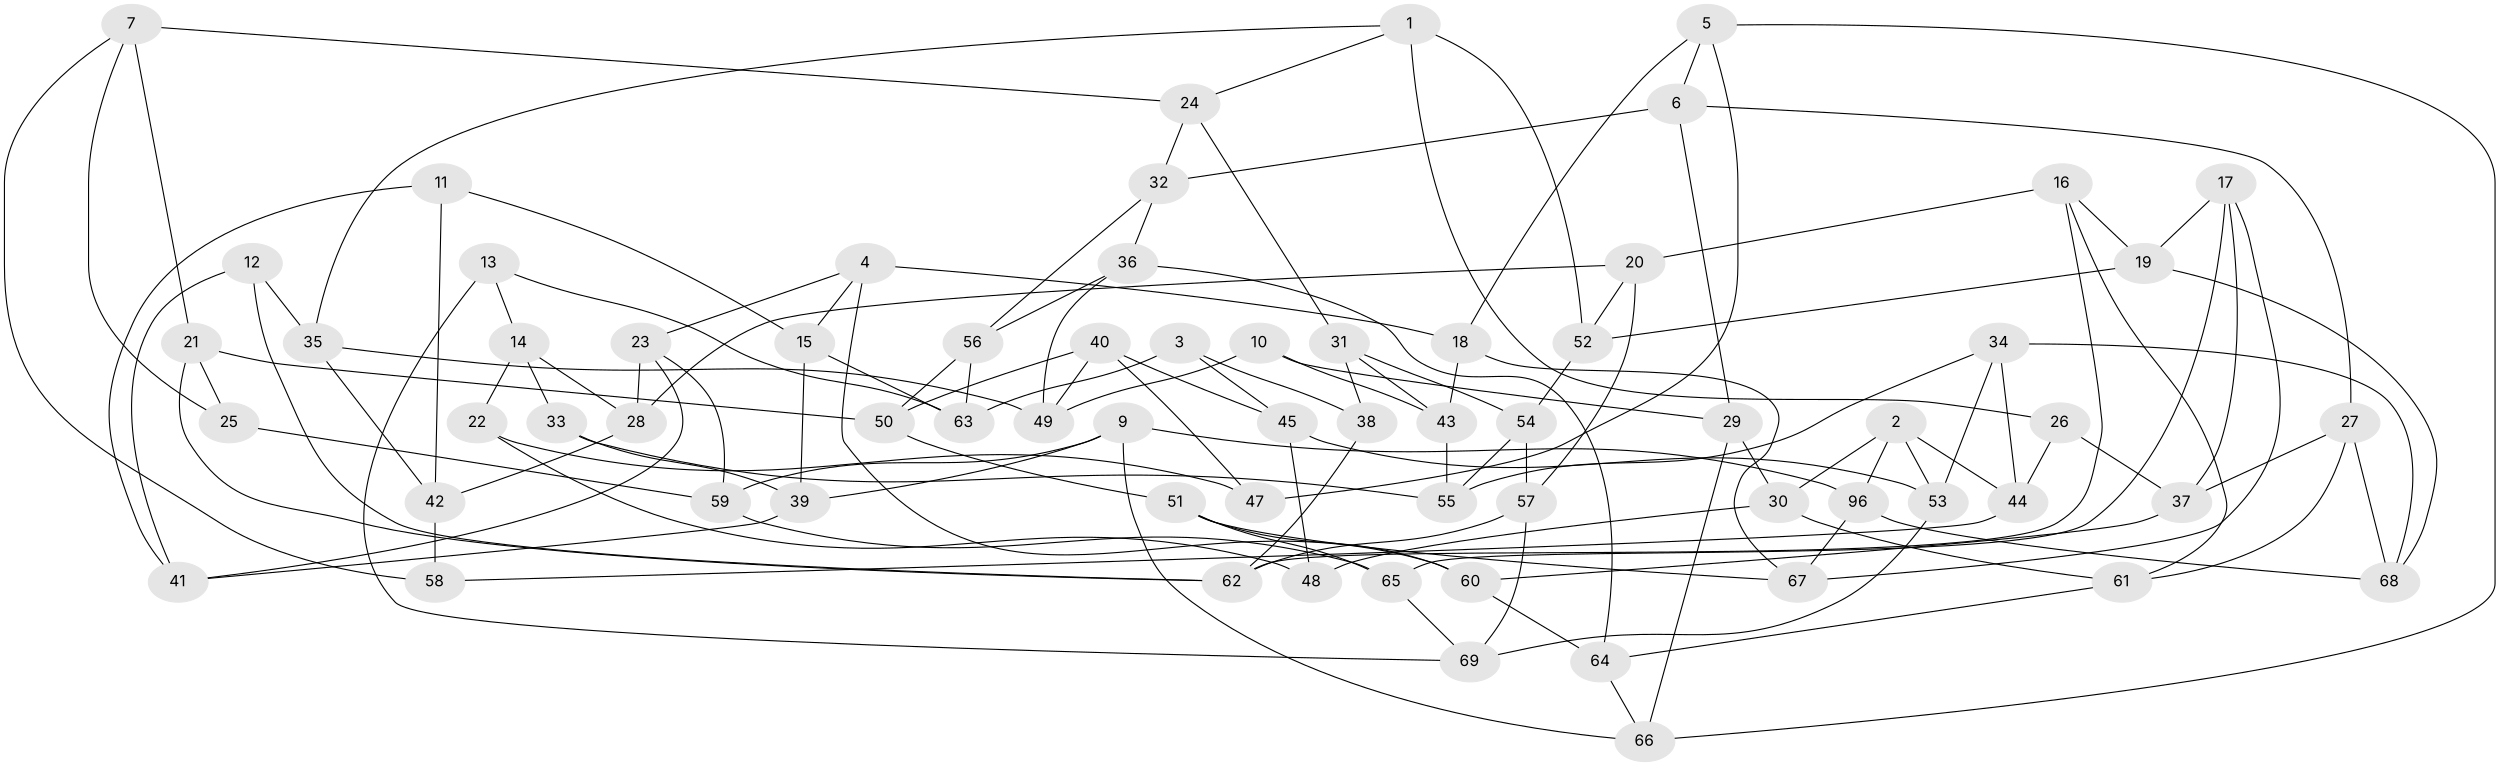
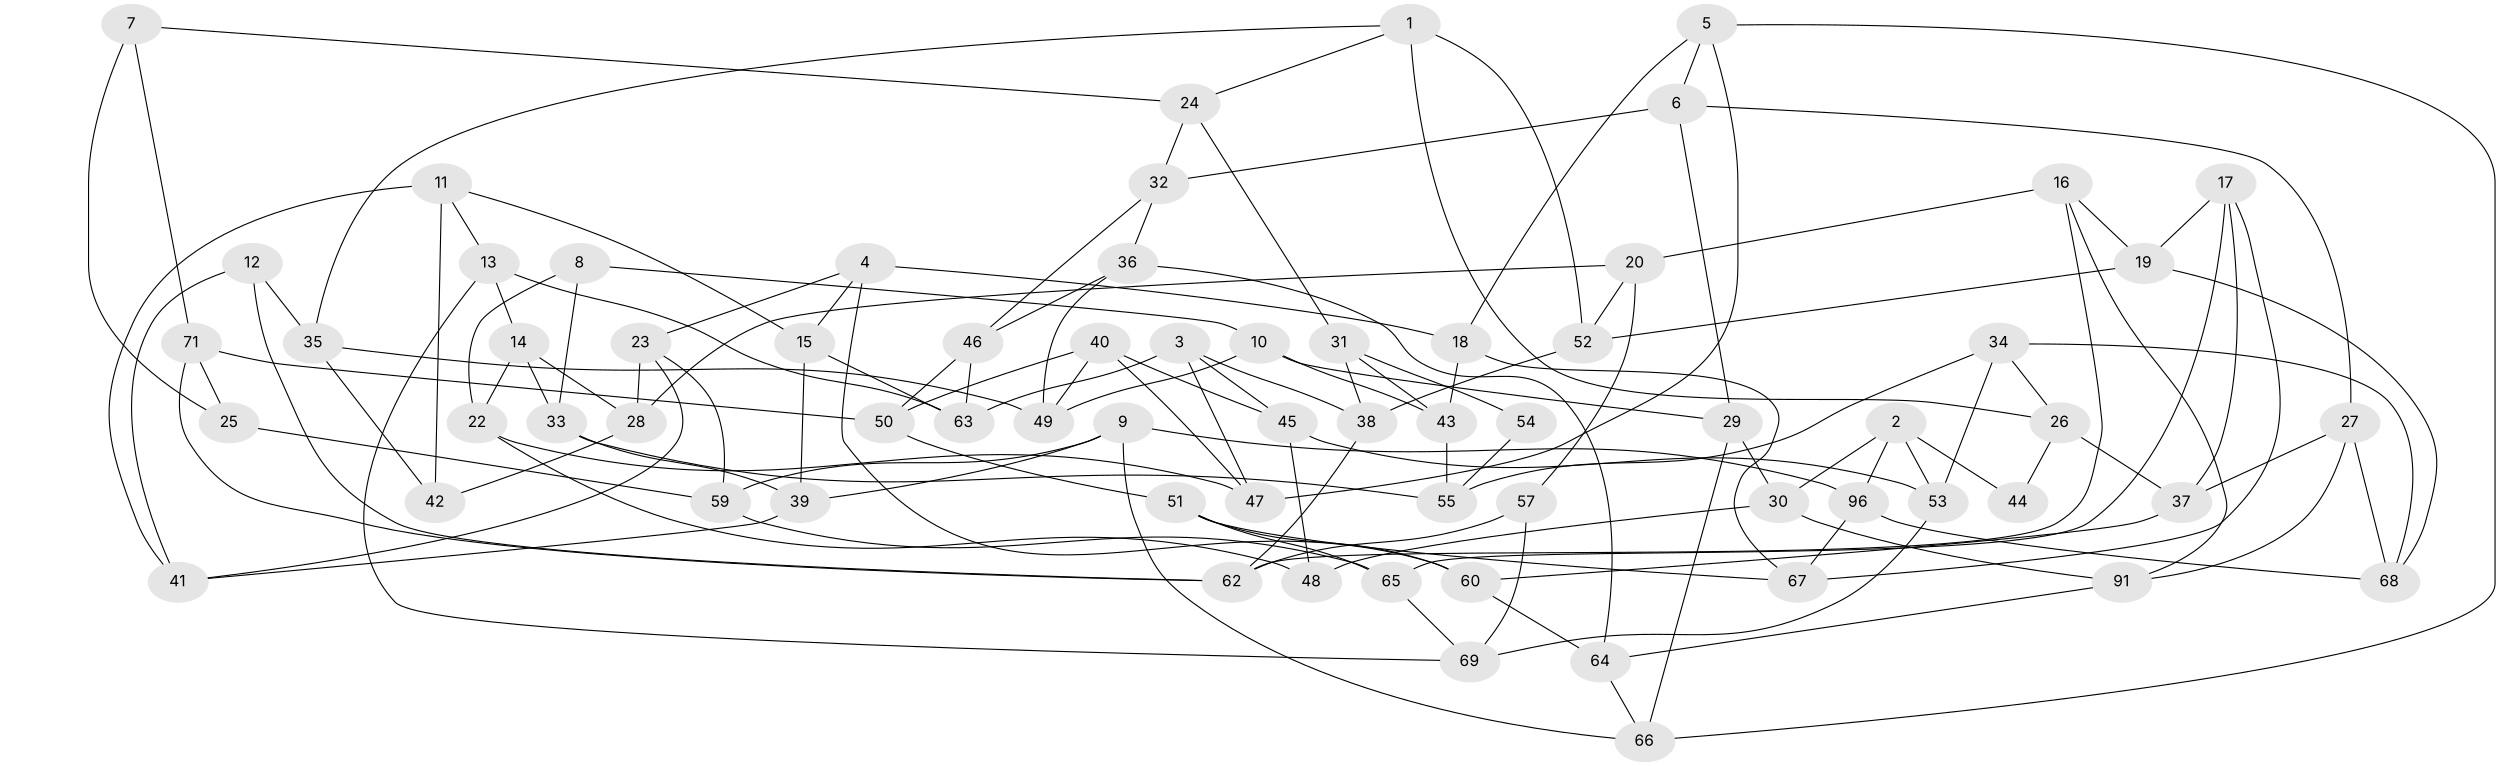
none -> (465, 224)
none -> (580, 263)
(192, 343) -> (192, 343)
(973, 343) -> (973, 343)
(1555, 383) -> (1502, 369)
none -> (1218, 423)
(2009, 423) -> (2030, 383)
(1526, 463) -> none
(435, 582) -> none
(2122, 582) -> (2122, 582)
